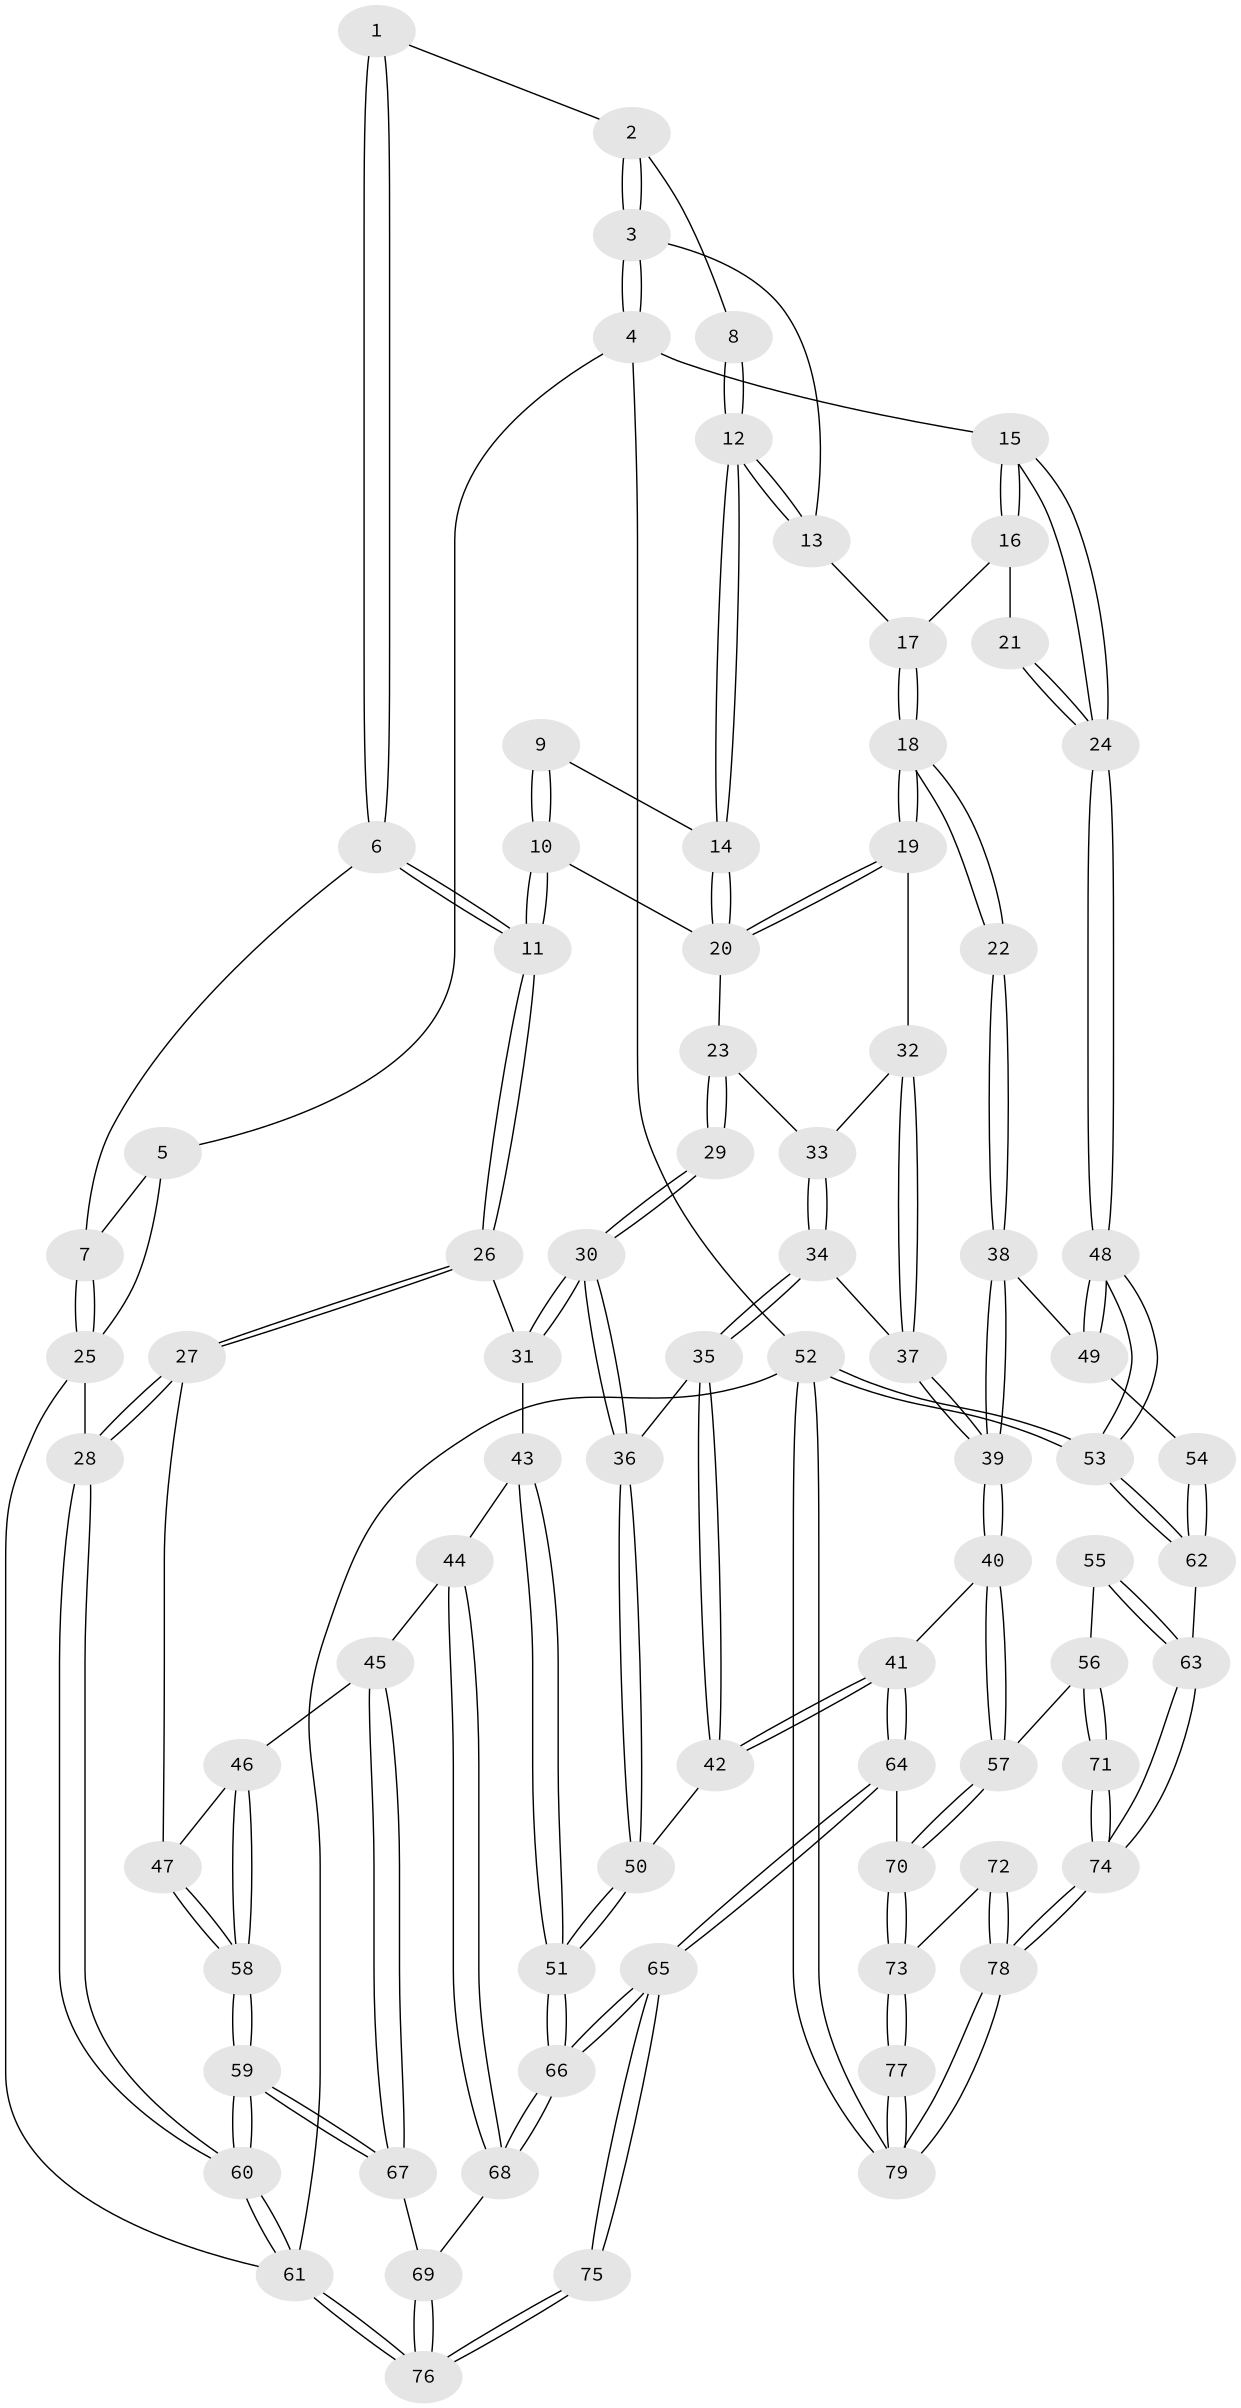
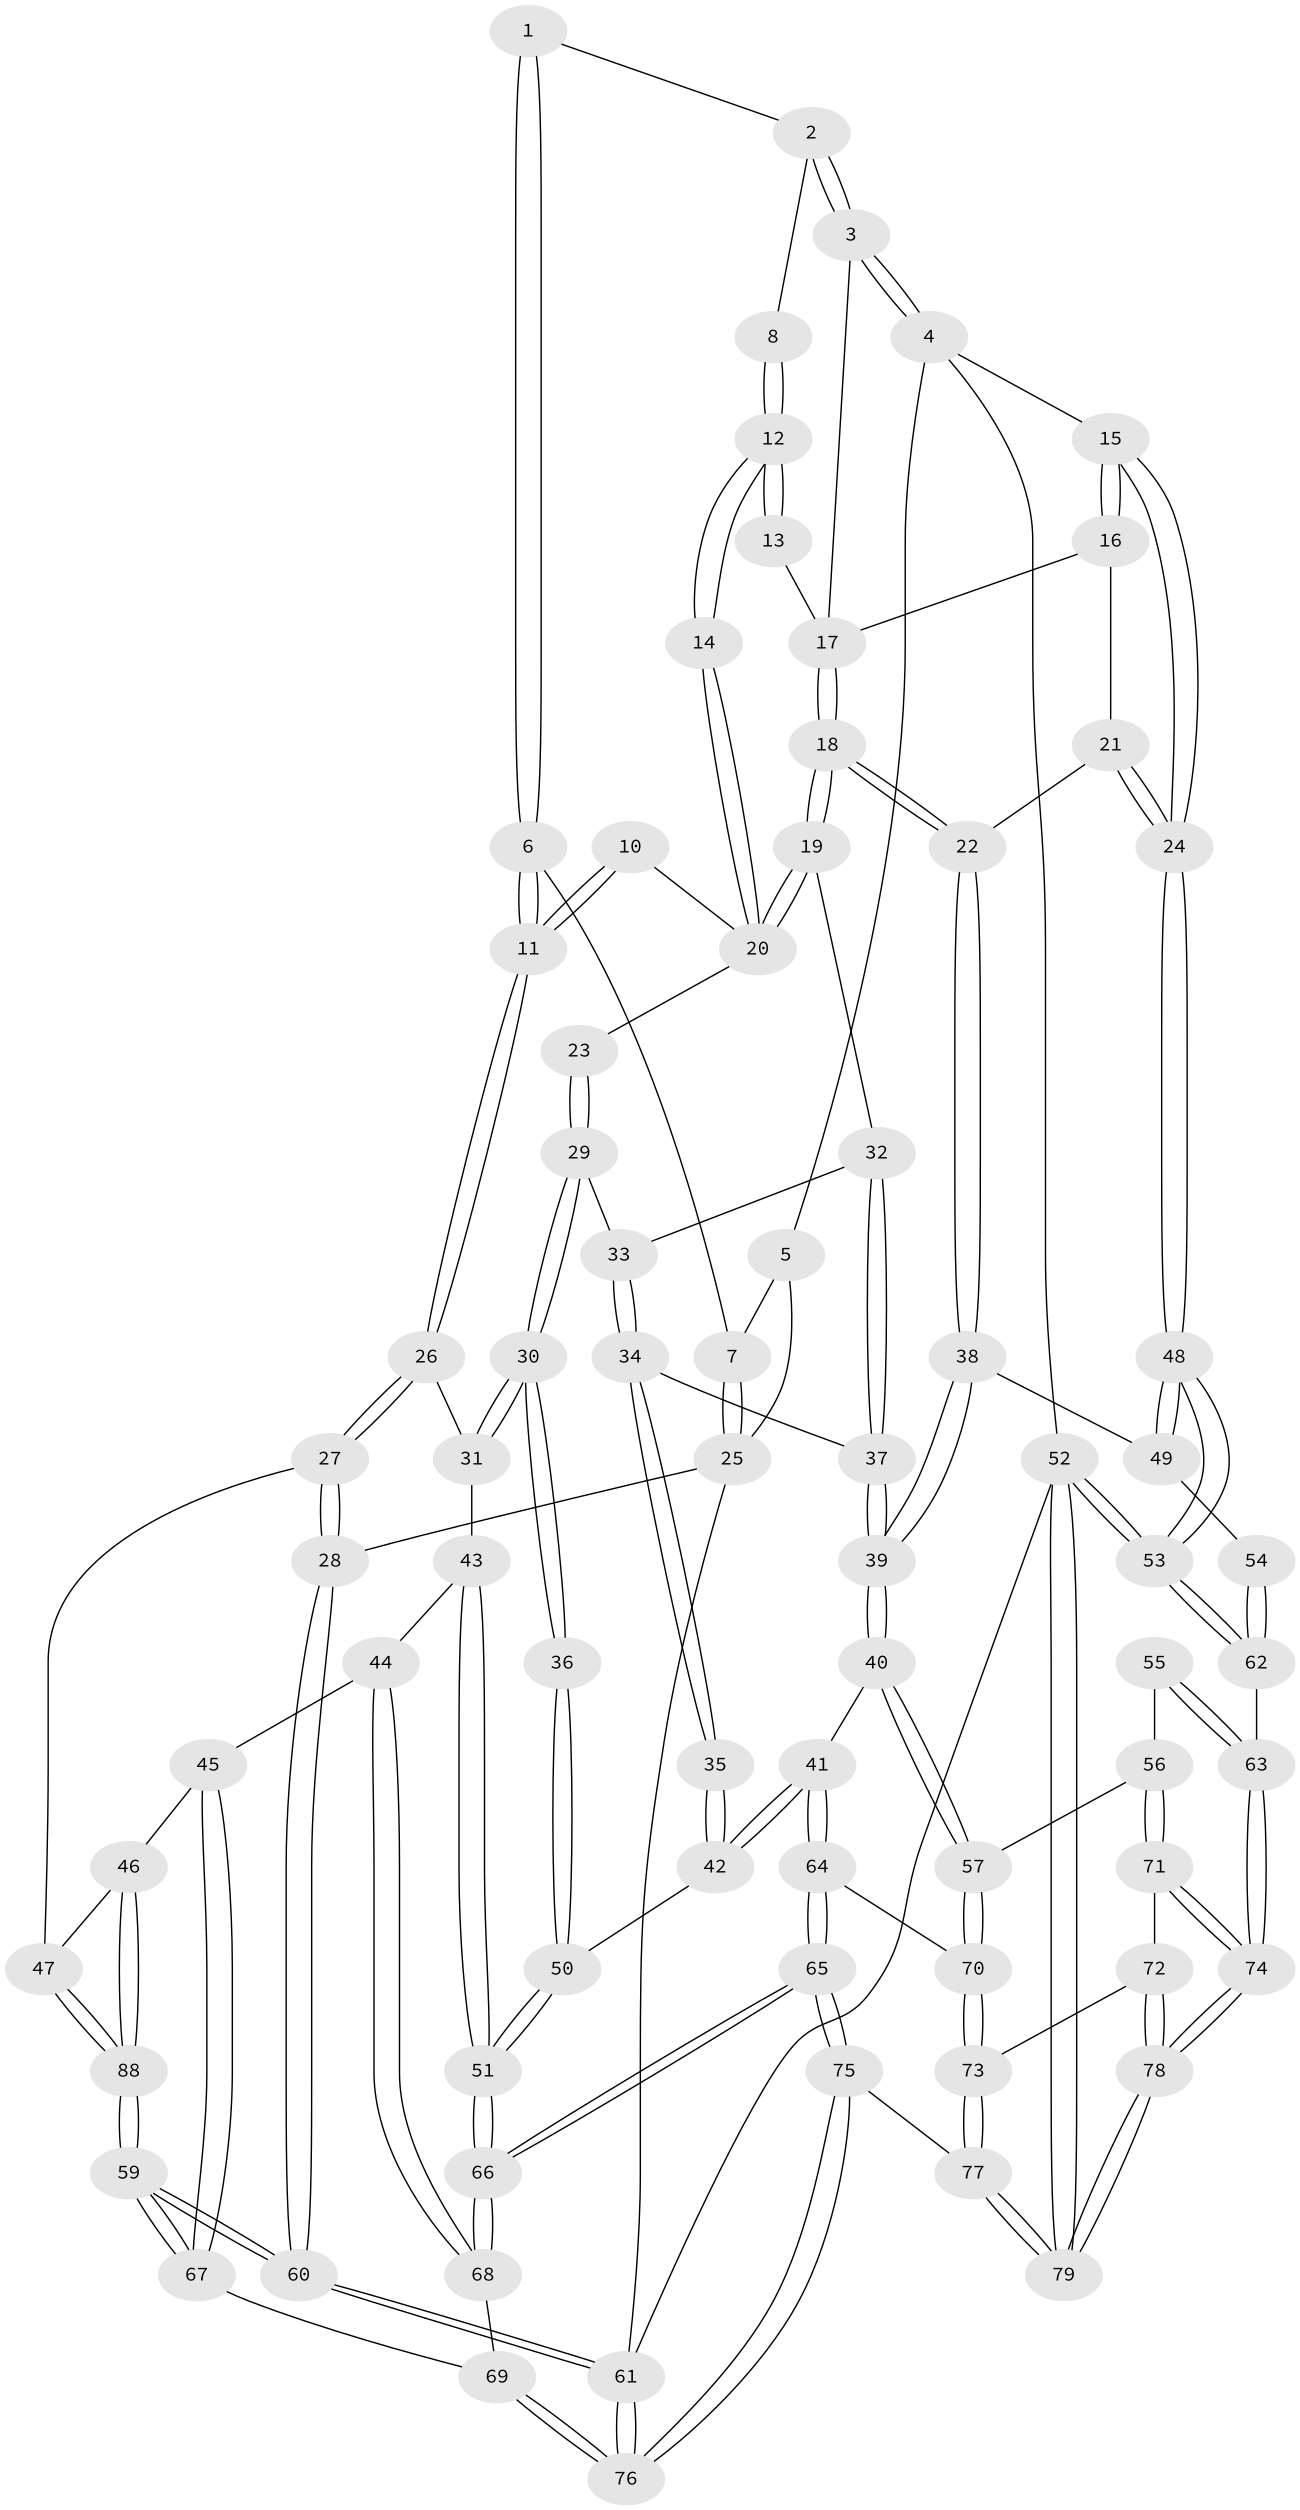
(802, 344) -> (839, 439)
(541, 745) -> none
none -> (1048, 790)
(768, 1102) -> (599, 1204)
(664, 1408) -> none
none -> (1155, 1918)
(242, 1969) -> (129, 2071)
none -> (909, 2122)
